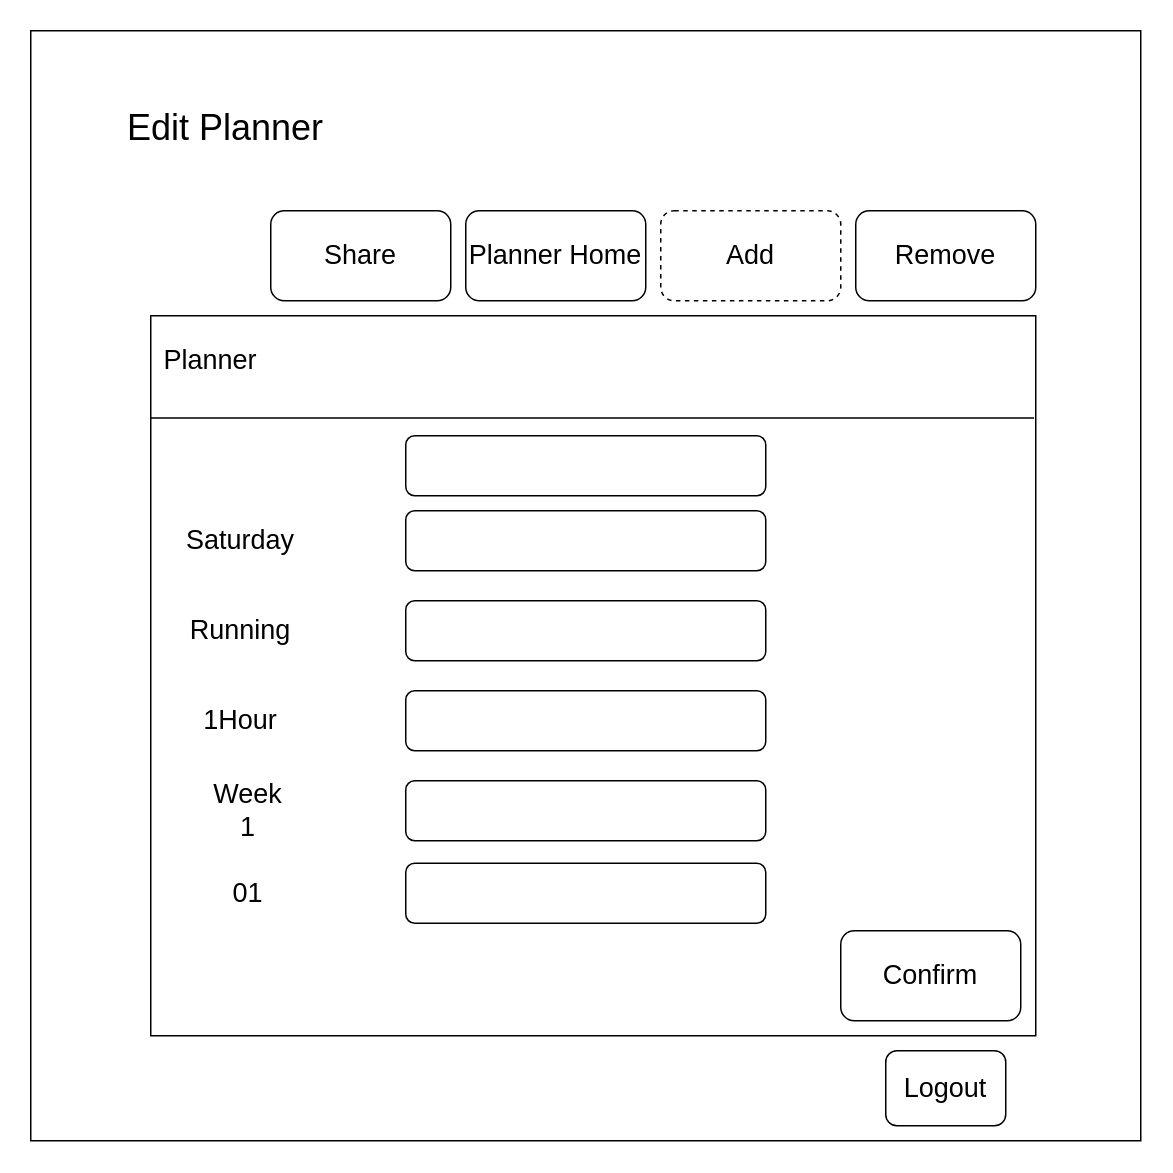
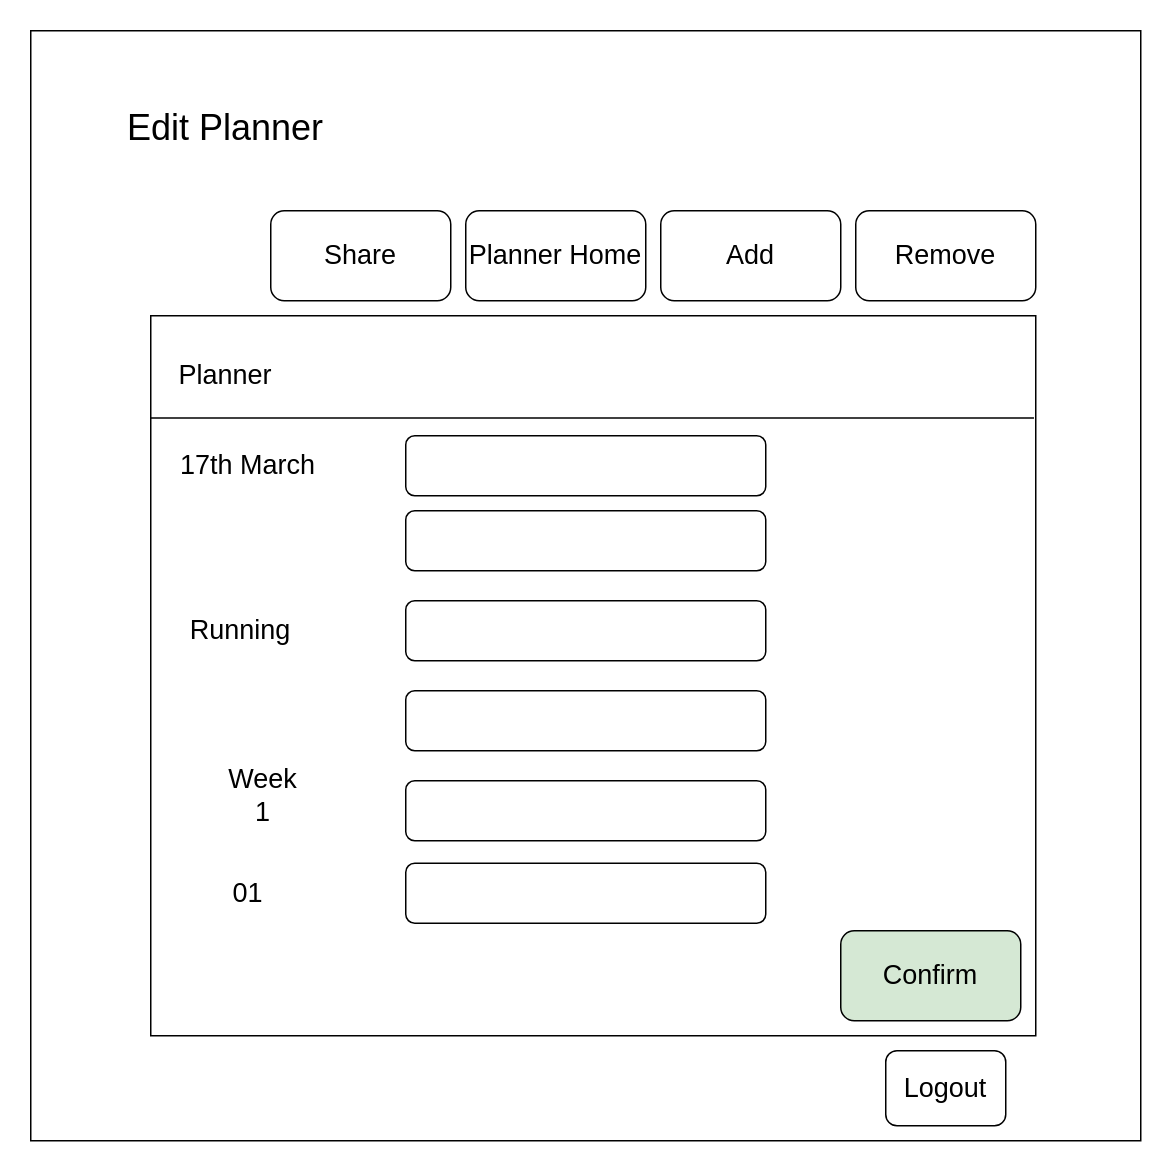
(751, 256) -> (751, 256)
(211, 361) -> (226, 376)
none -> (248, 466)
(241, 541) -> none
(241, 721) -> none
(248, 811) -> (263, 796)
(931, 976) -> (931, 976)
